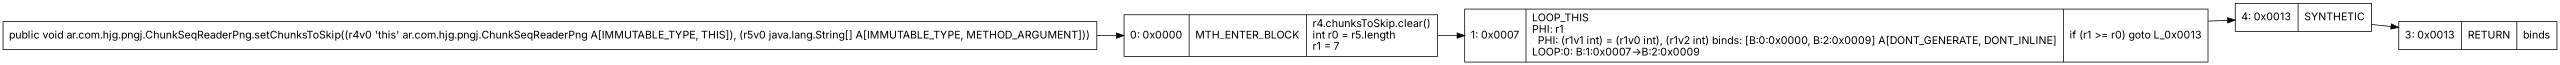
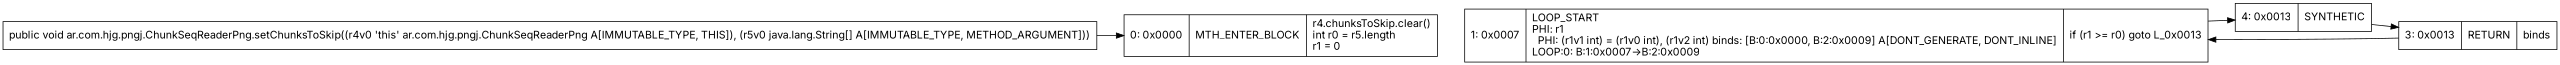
(1561, 18) -> (1566, 18)
(1447, 36) -> (2307, 39)
(1327, 47) -> (1327, 47)
